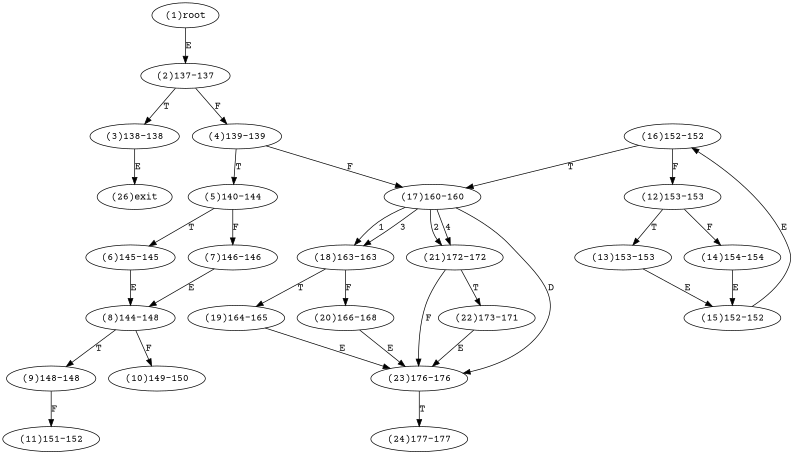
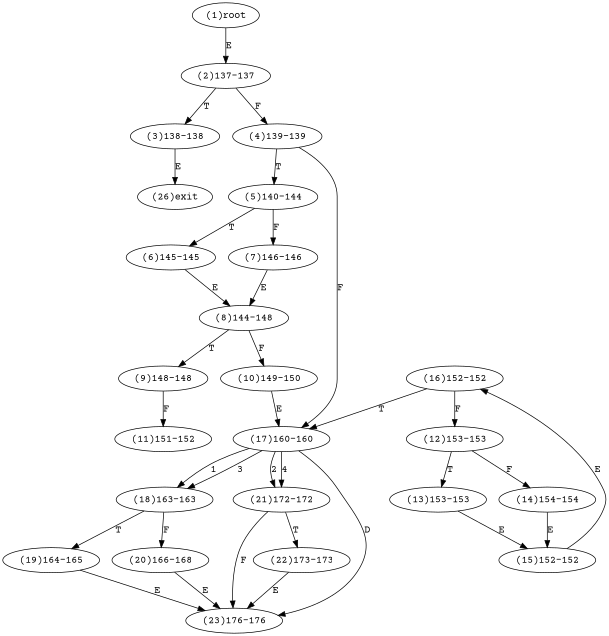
(487, 318) -> (302, 560)
none -> (274, 405)
(419, 439) -> none
